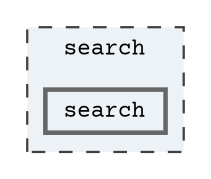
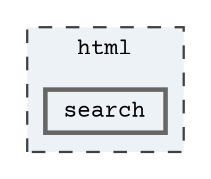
(105, 49) -> (105, 49)
